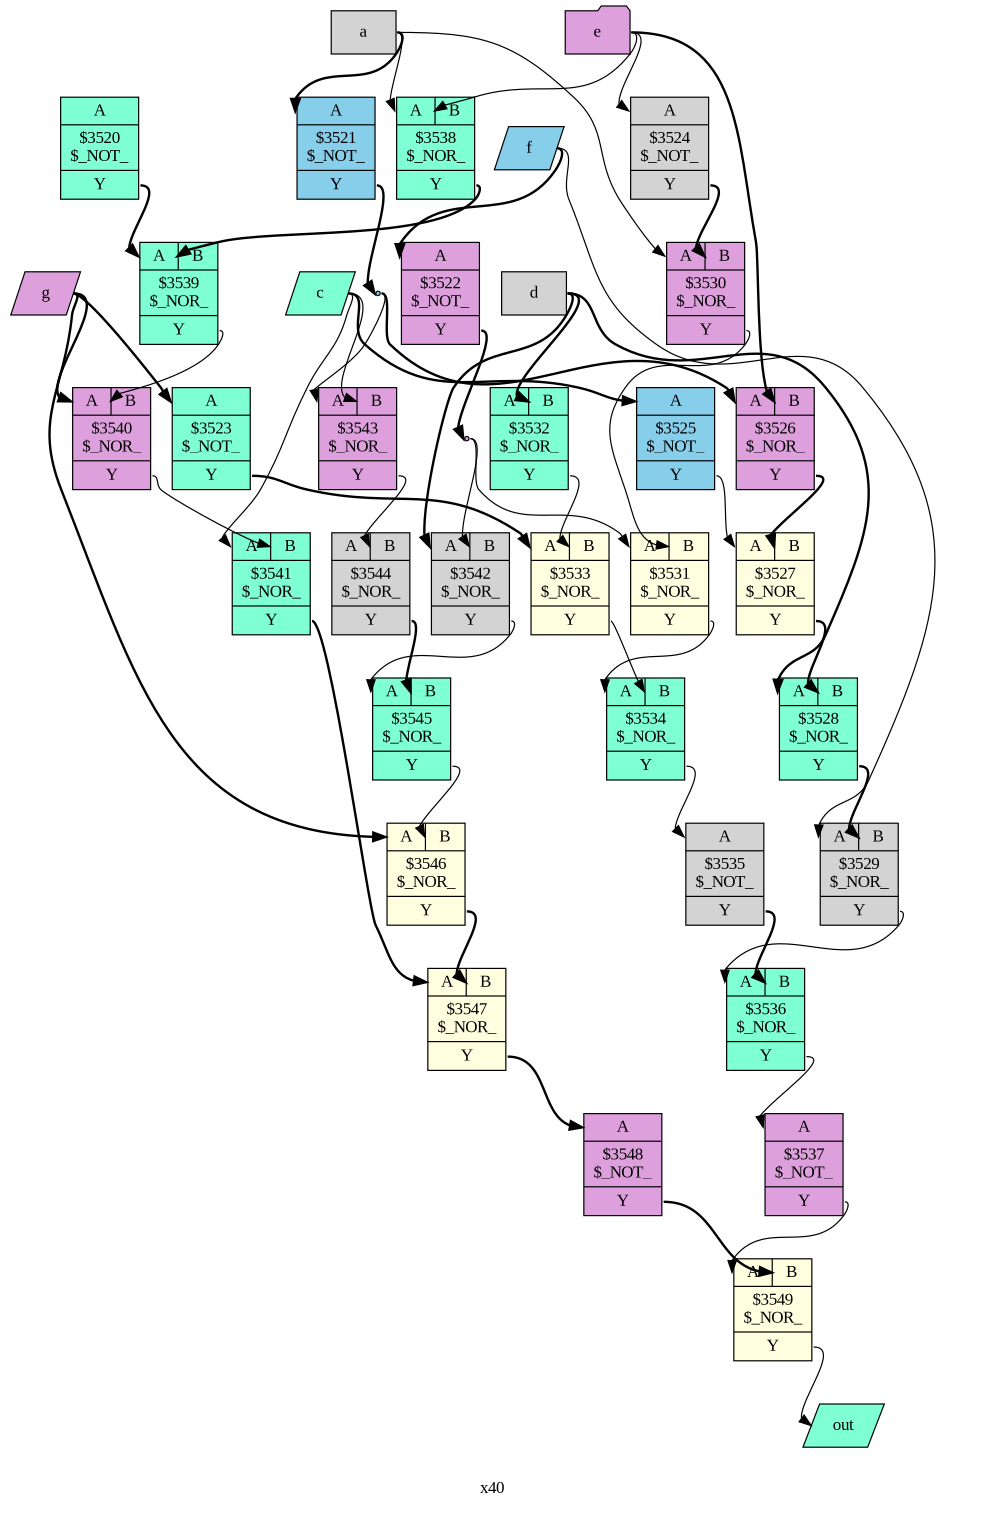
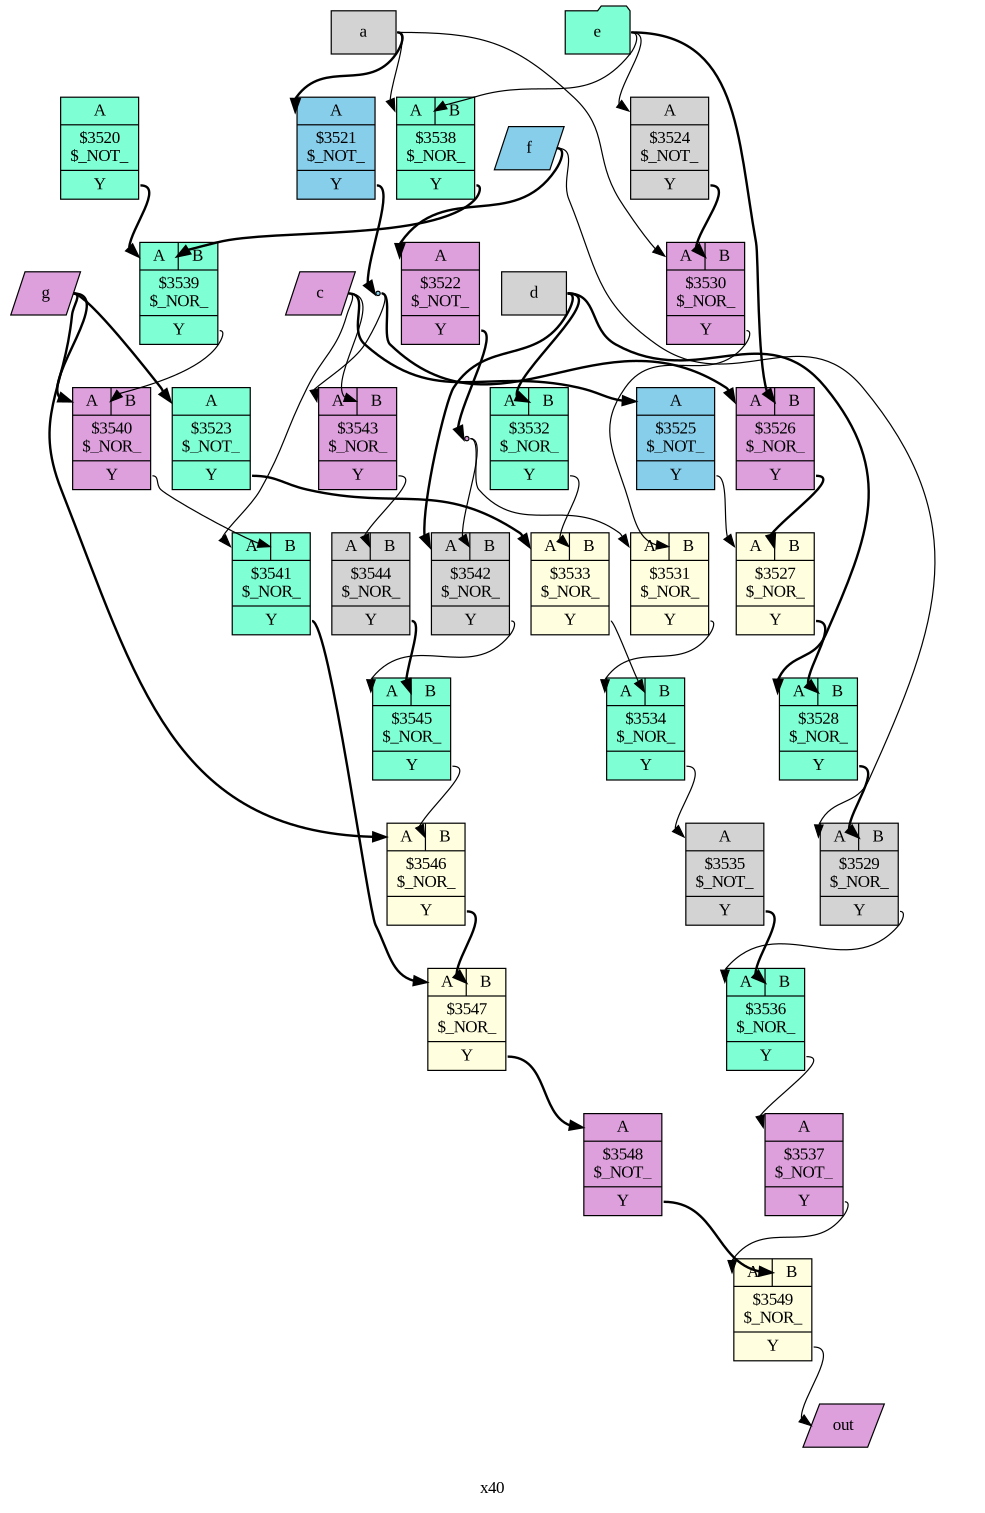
(598, 32) -> (598, 32)
(320, 293) -> (320, 293)
(844, 1426) -> (844, 1426)
